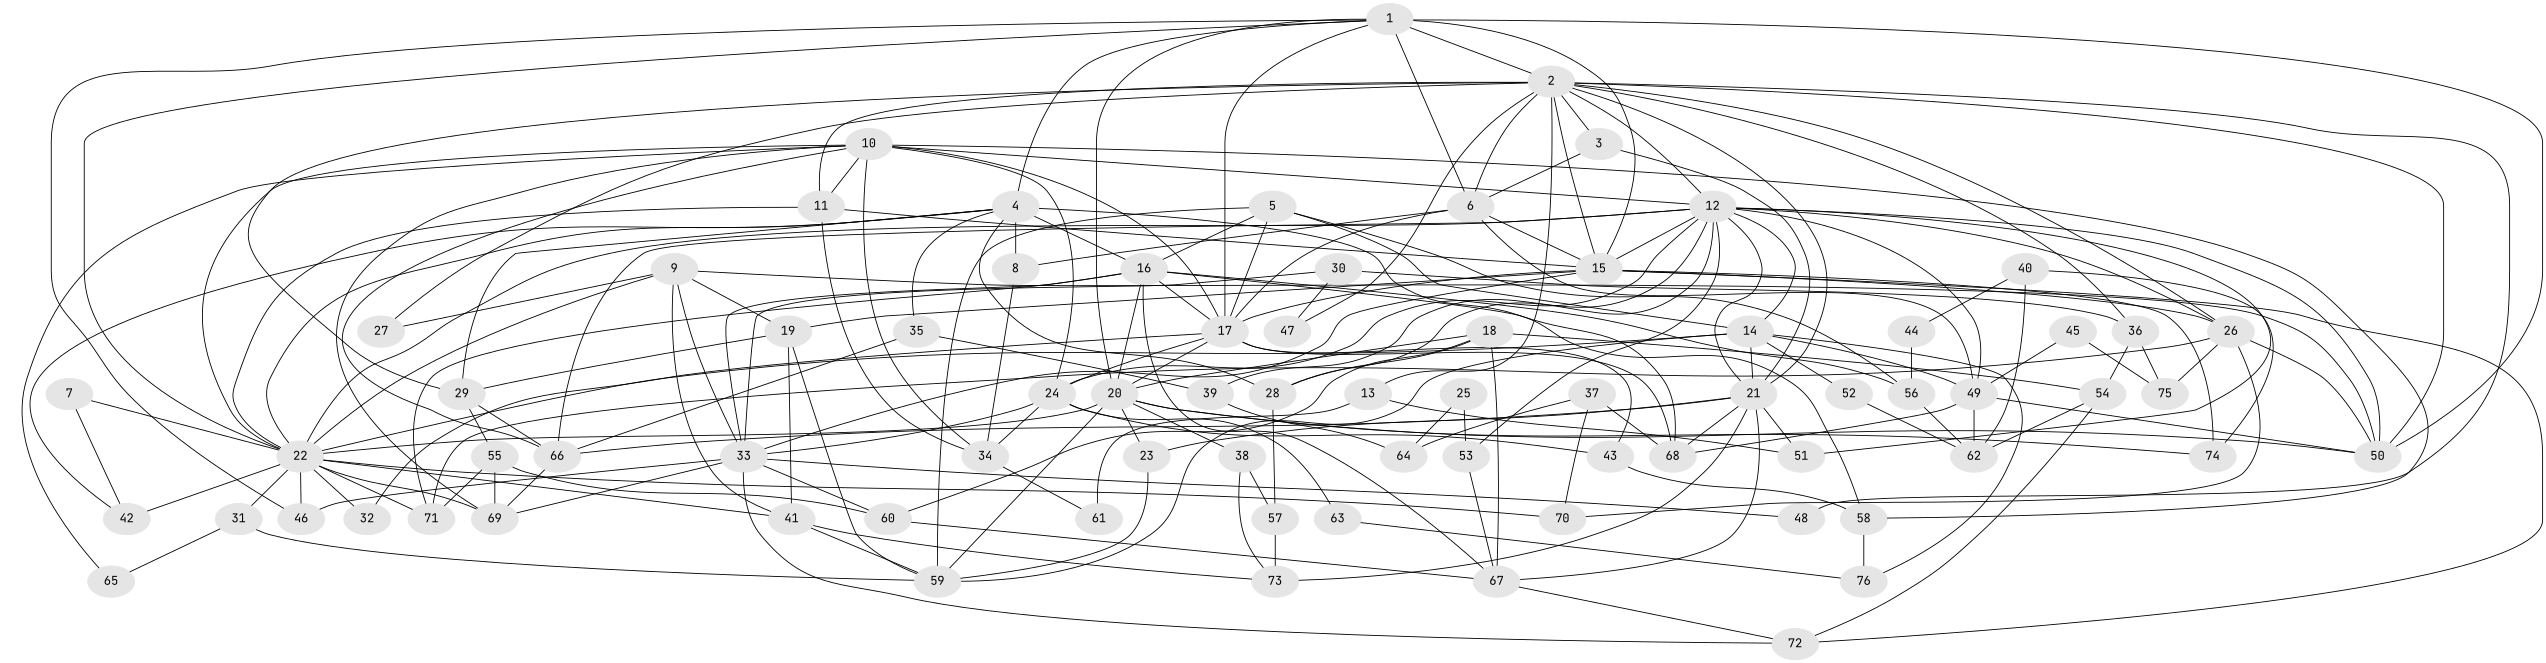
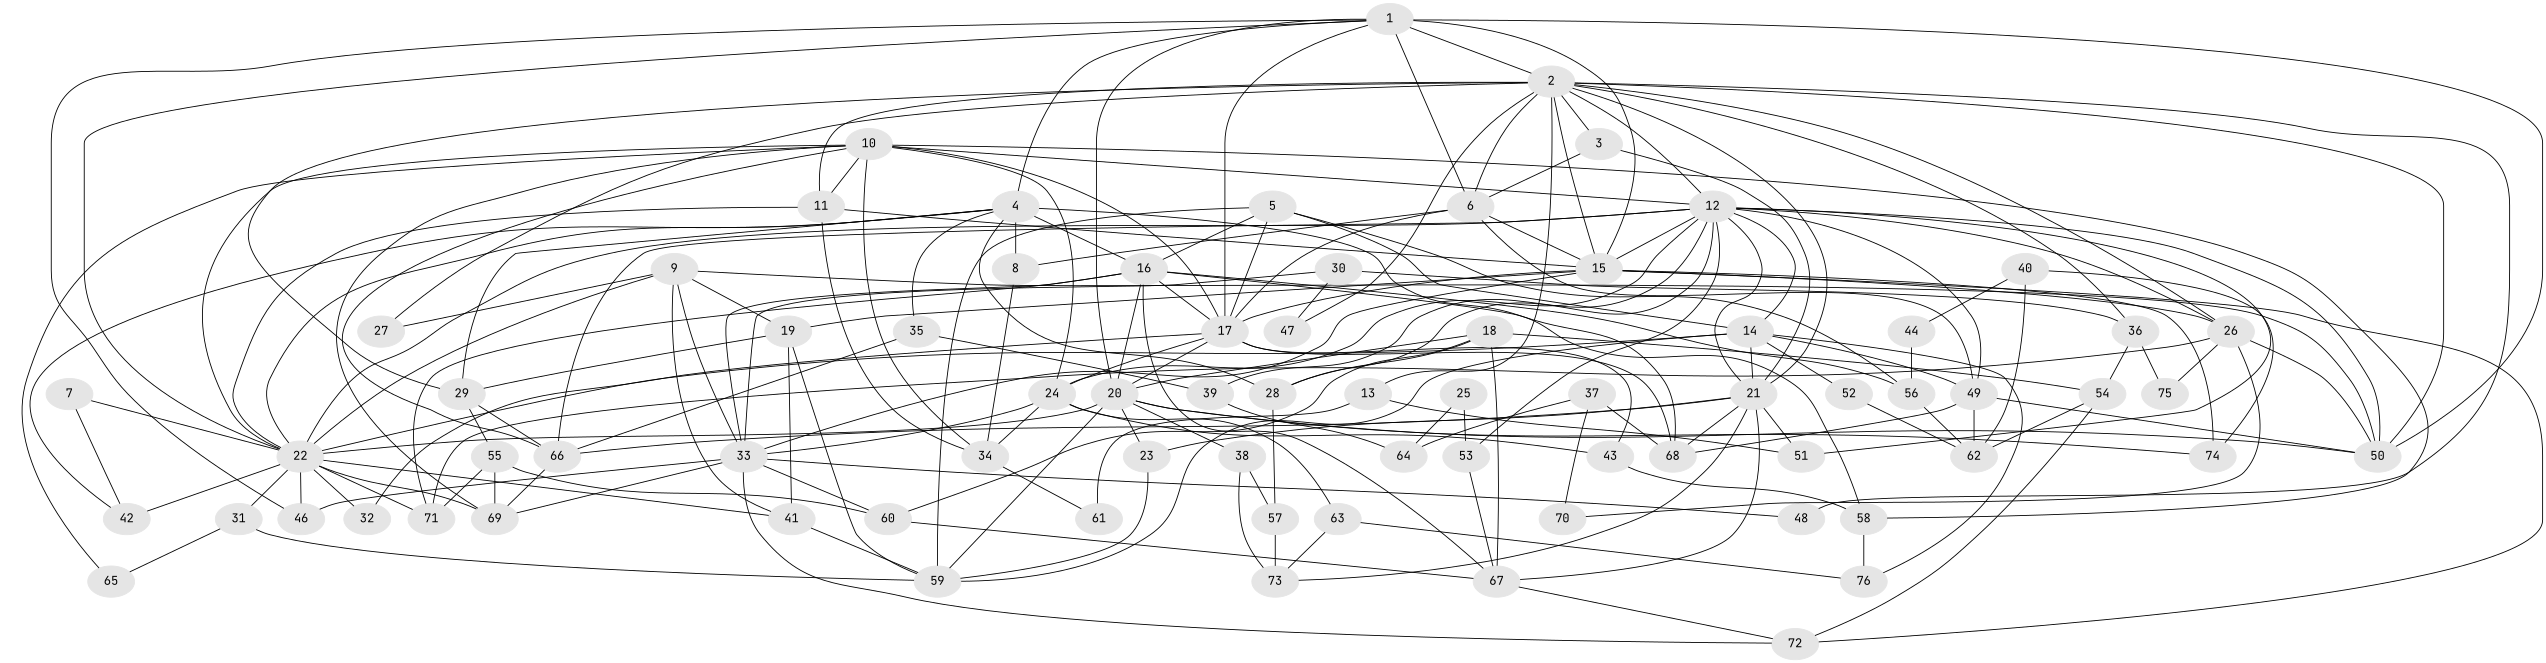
(2073, 332) -> none
(931, 489) -> none
(1032, 559) -> (1307, 550)
